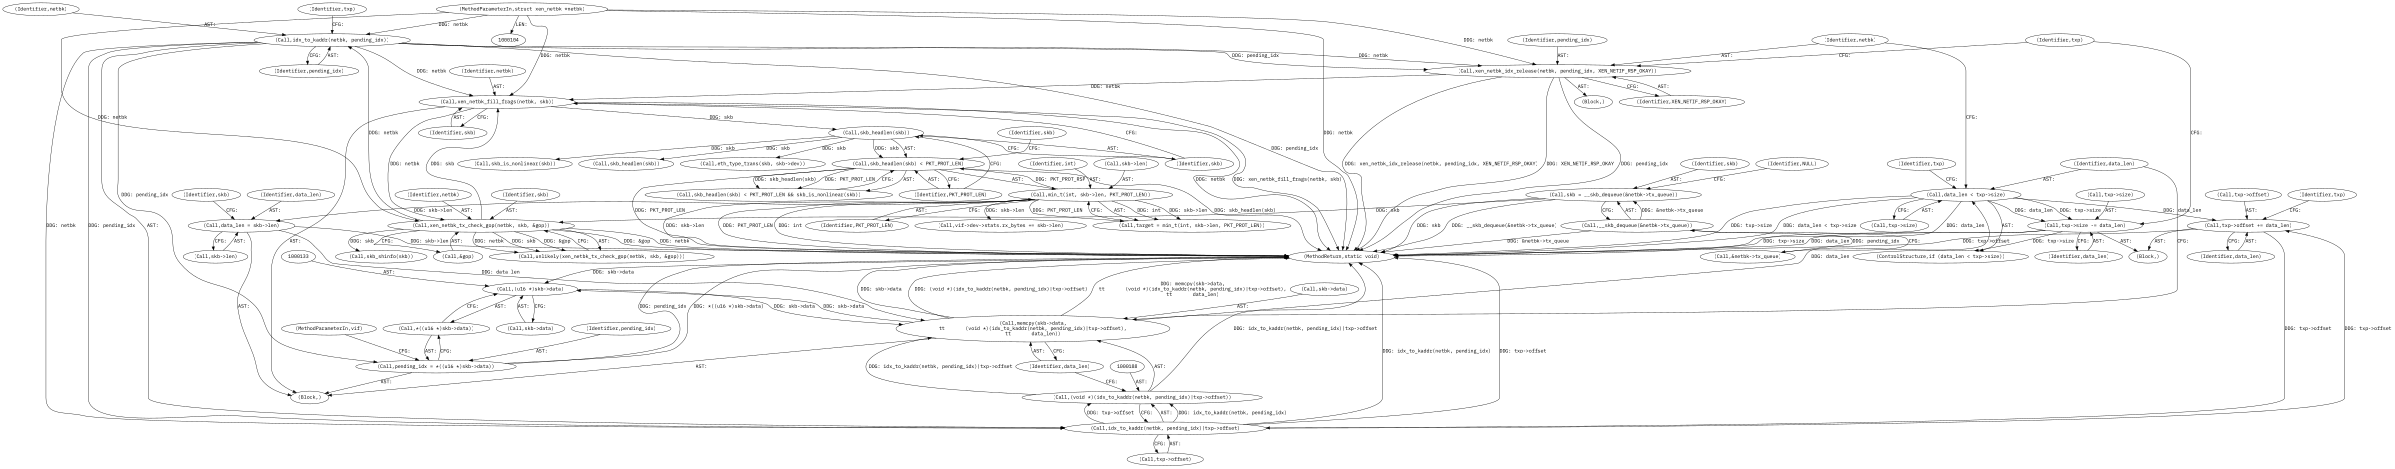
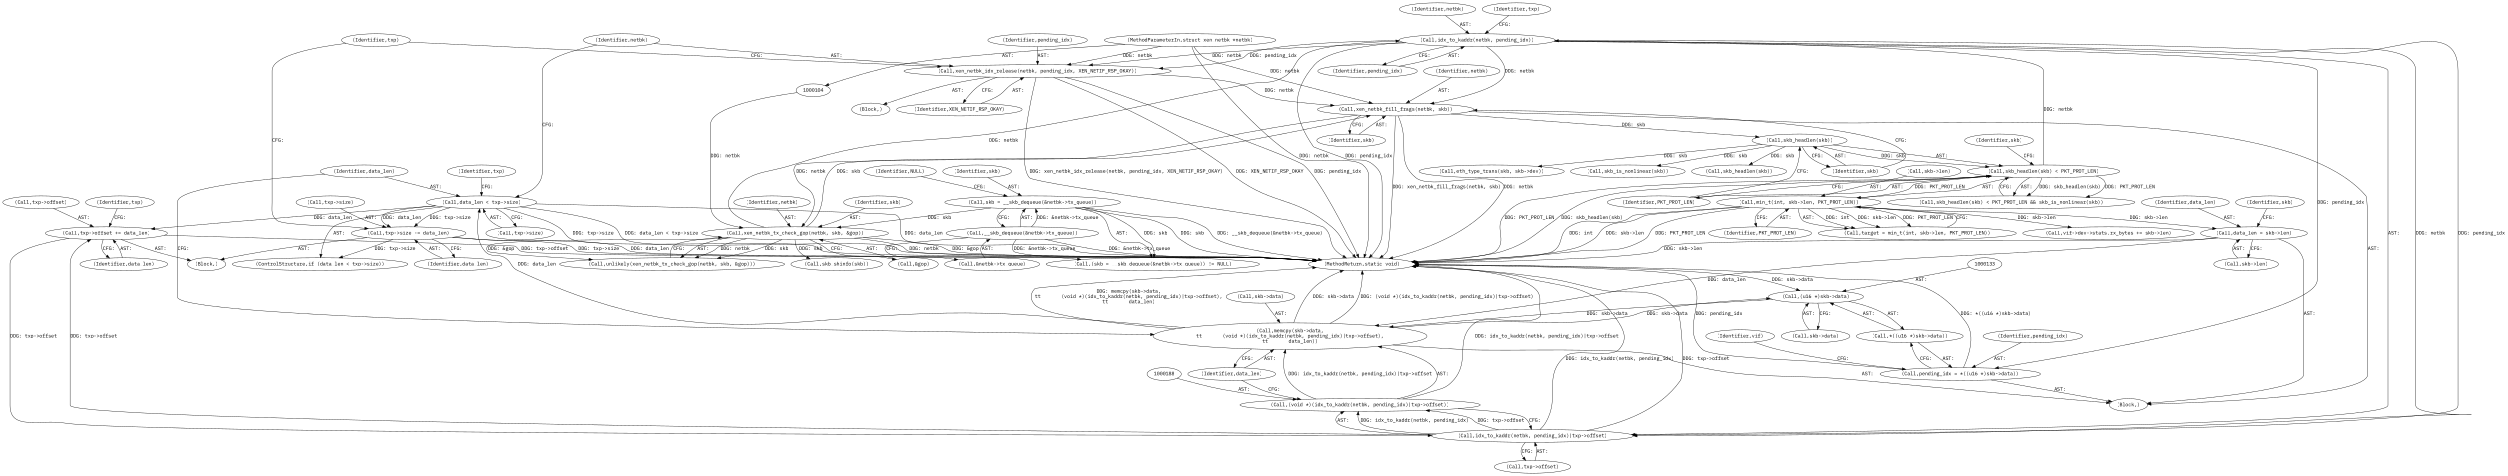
(429, 24) -> (1908, 50)
(523, 25) -> (1009, 56)
(61, 71) -> (710, 137)
(1053, 164) -> none
(1061, 179) -> (1940, 187)
(1876, 241) -> (989, 249)
none -> (1153, 264)
(474, 306) -> (1870, 314)
(329, 329) -> (1740, 336)
